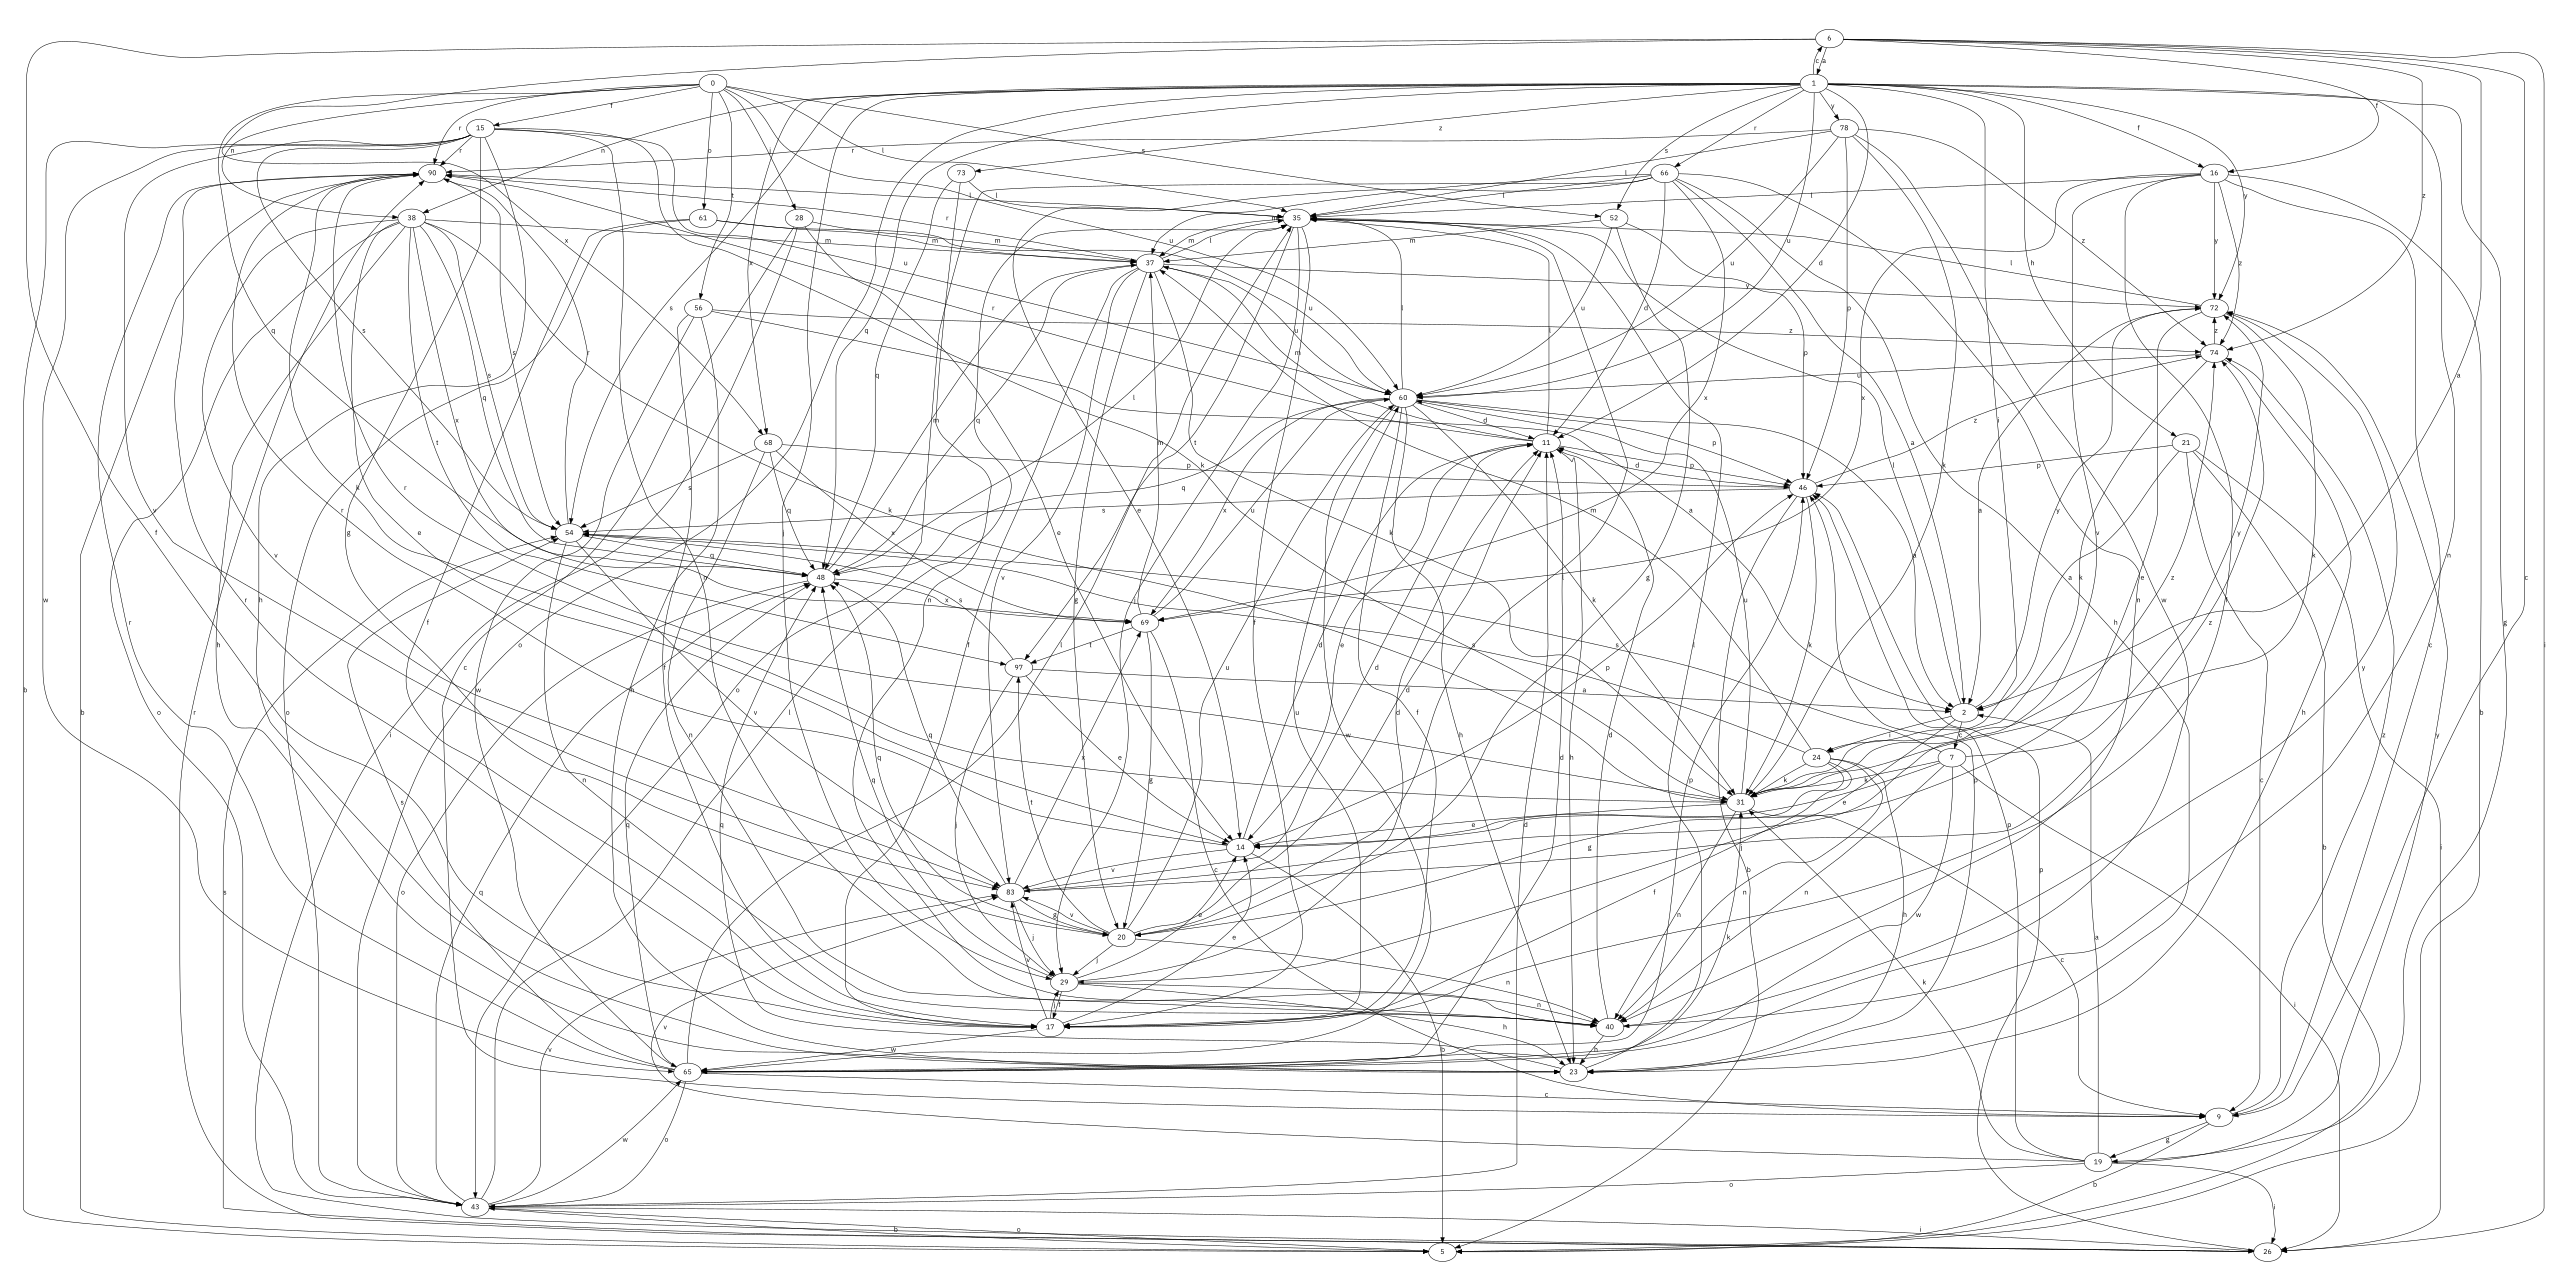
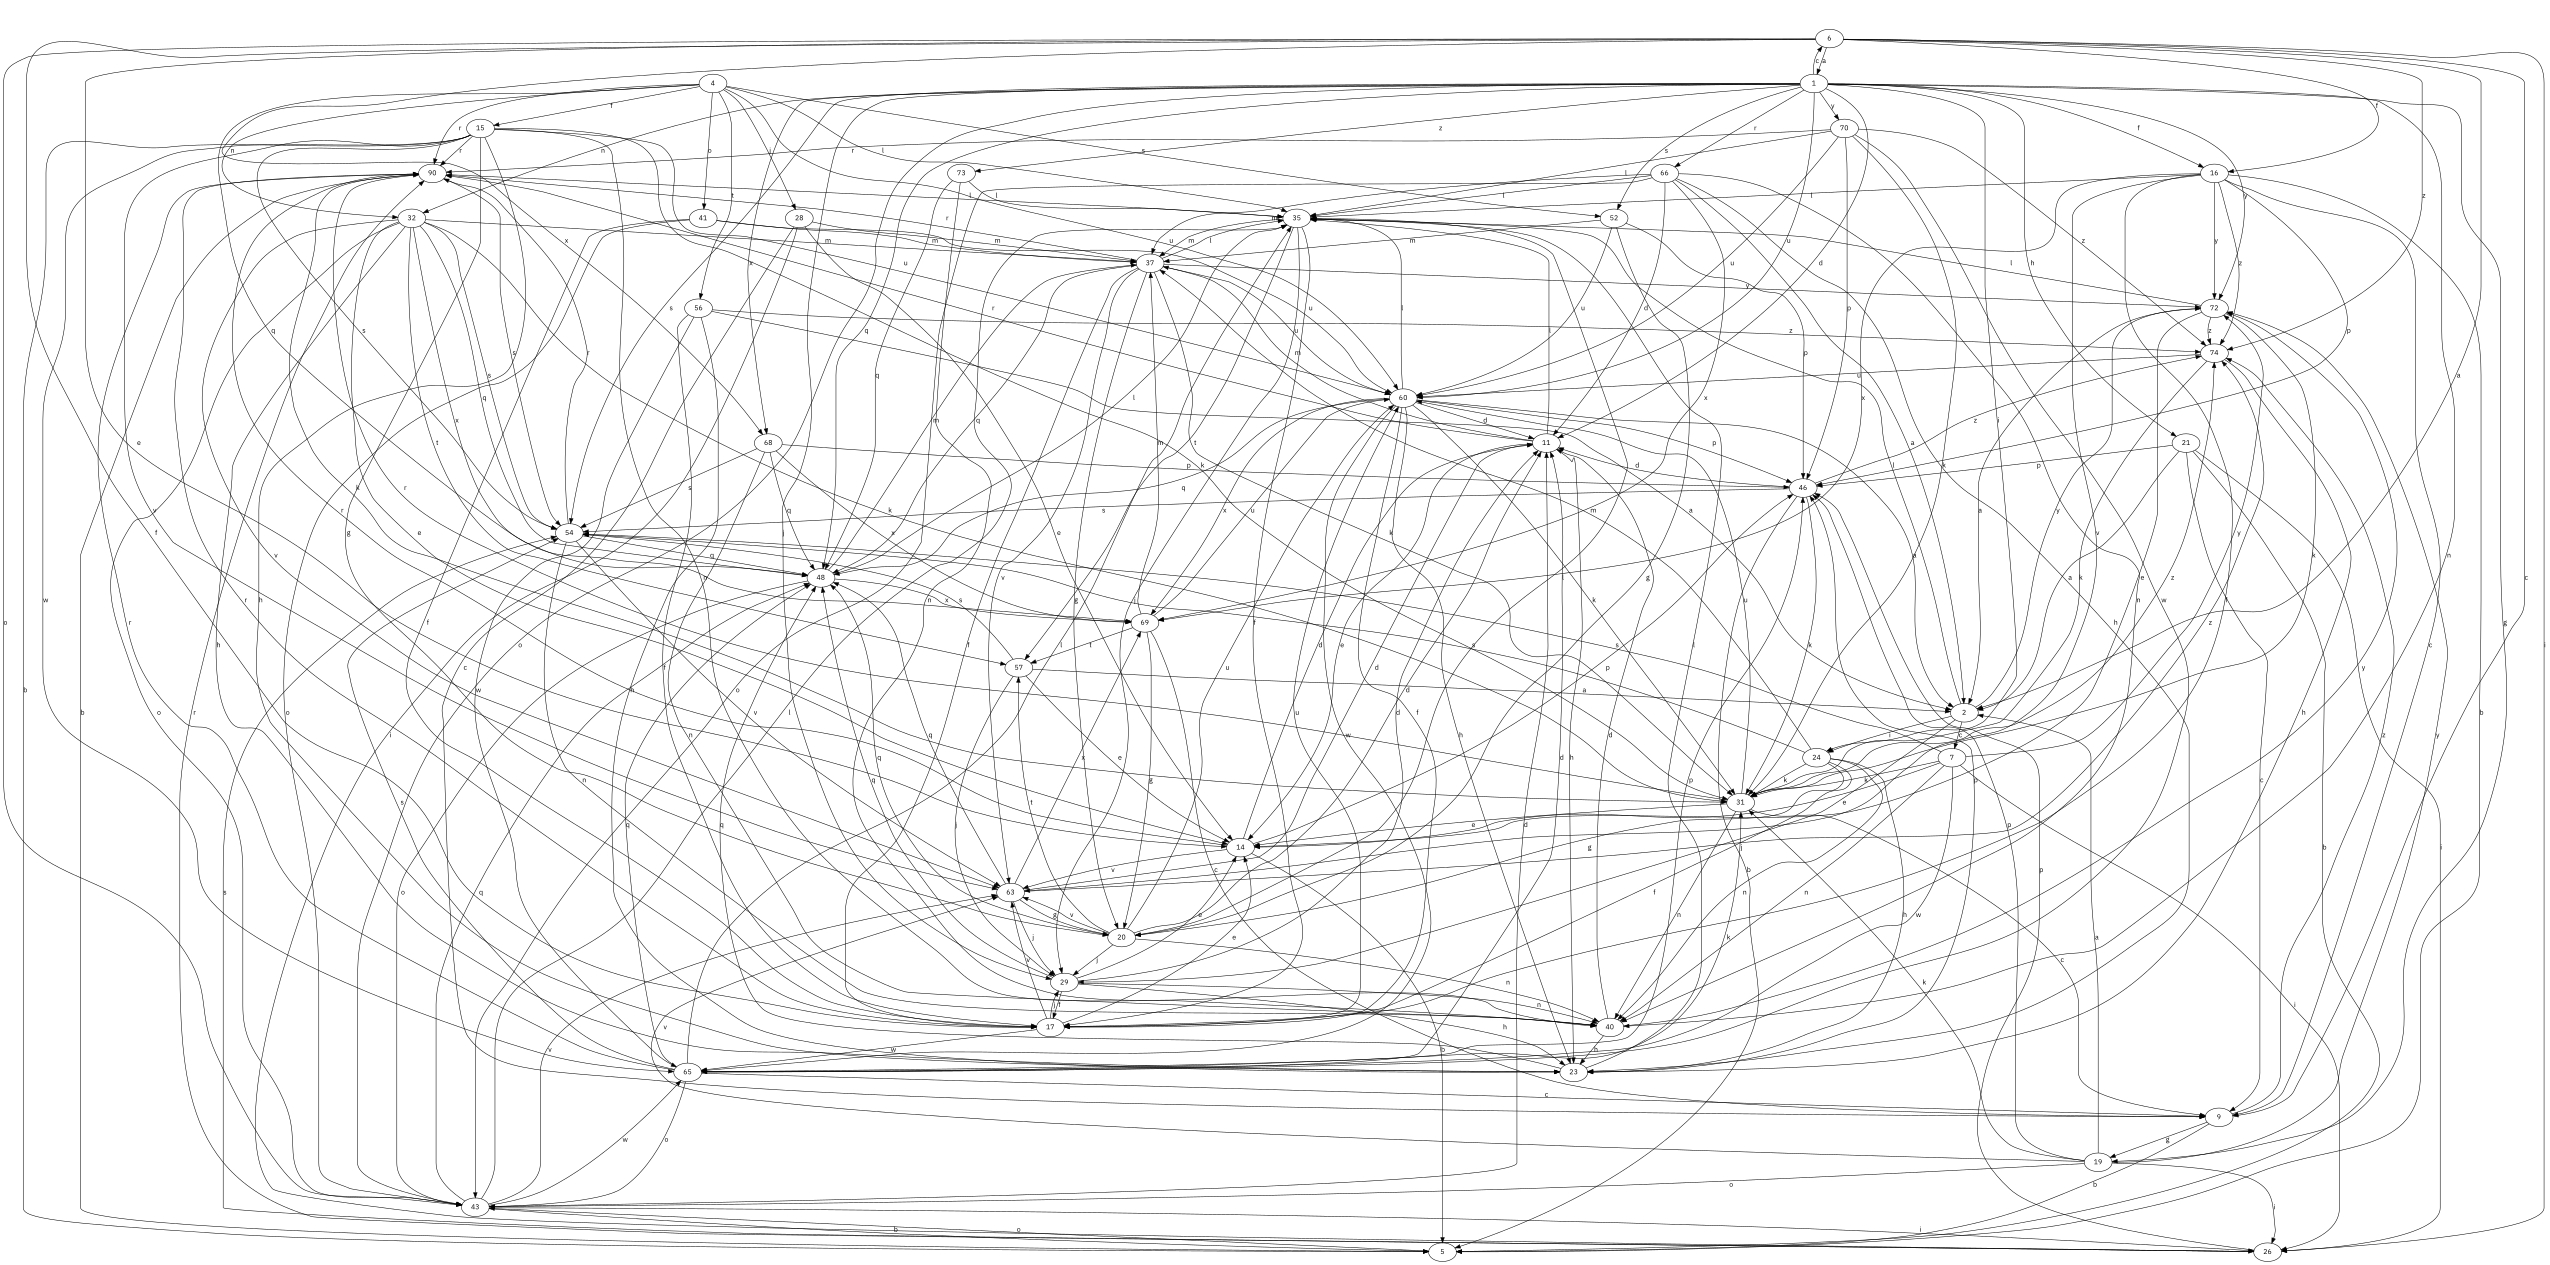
none -> (210, 48)
(713, 83) -> (713, 83)
(1845, 128) -> (1845, 128)
(412, 218) -> (412, 218)
(703, 218) -> (703, 218)
(1014, 271) -> (172, 67)
(2214, 333) -> (2208, 328)
(1672, 465) -> (2193, 405)
(1019, 668) -> (1019, 668)
(1011, 893) -> (1011, 893)
